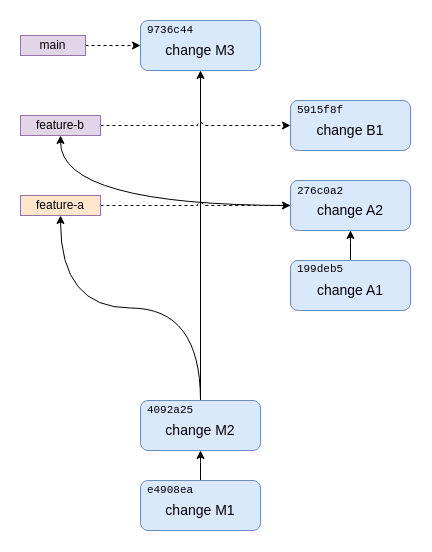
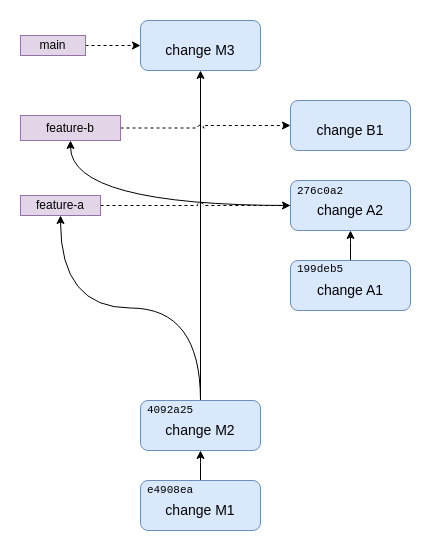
(171, 31) -> none
(321, 111) -> none
(61, 126) -> (71, 128)
(61, 206) -> (61, 206)
